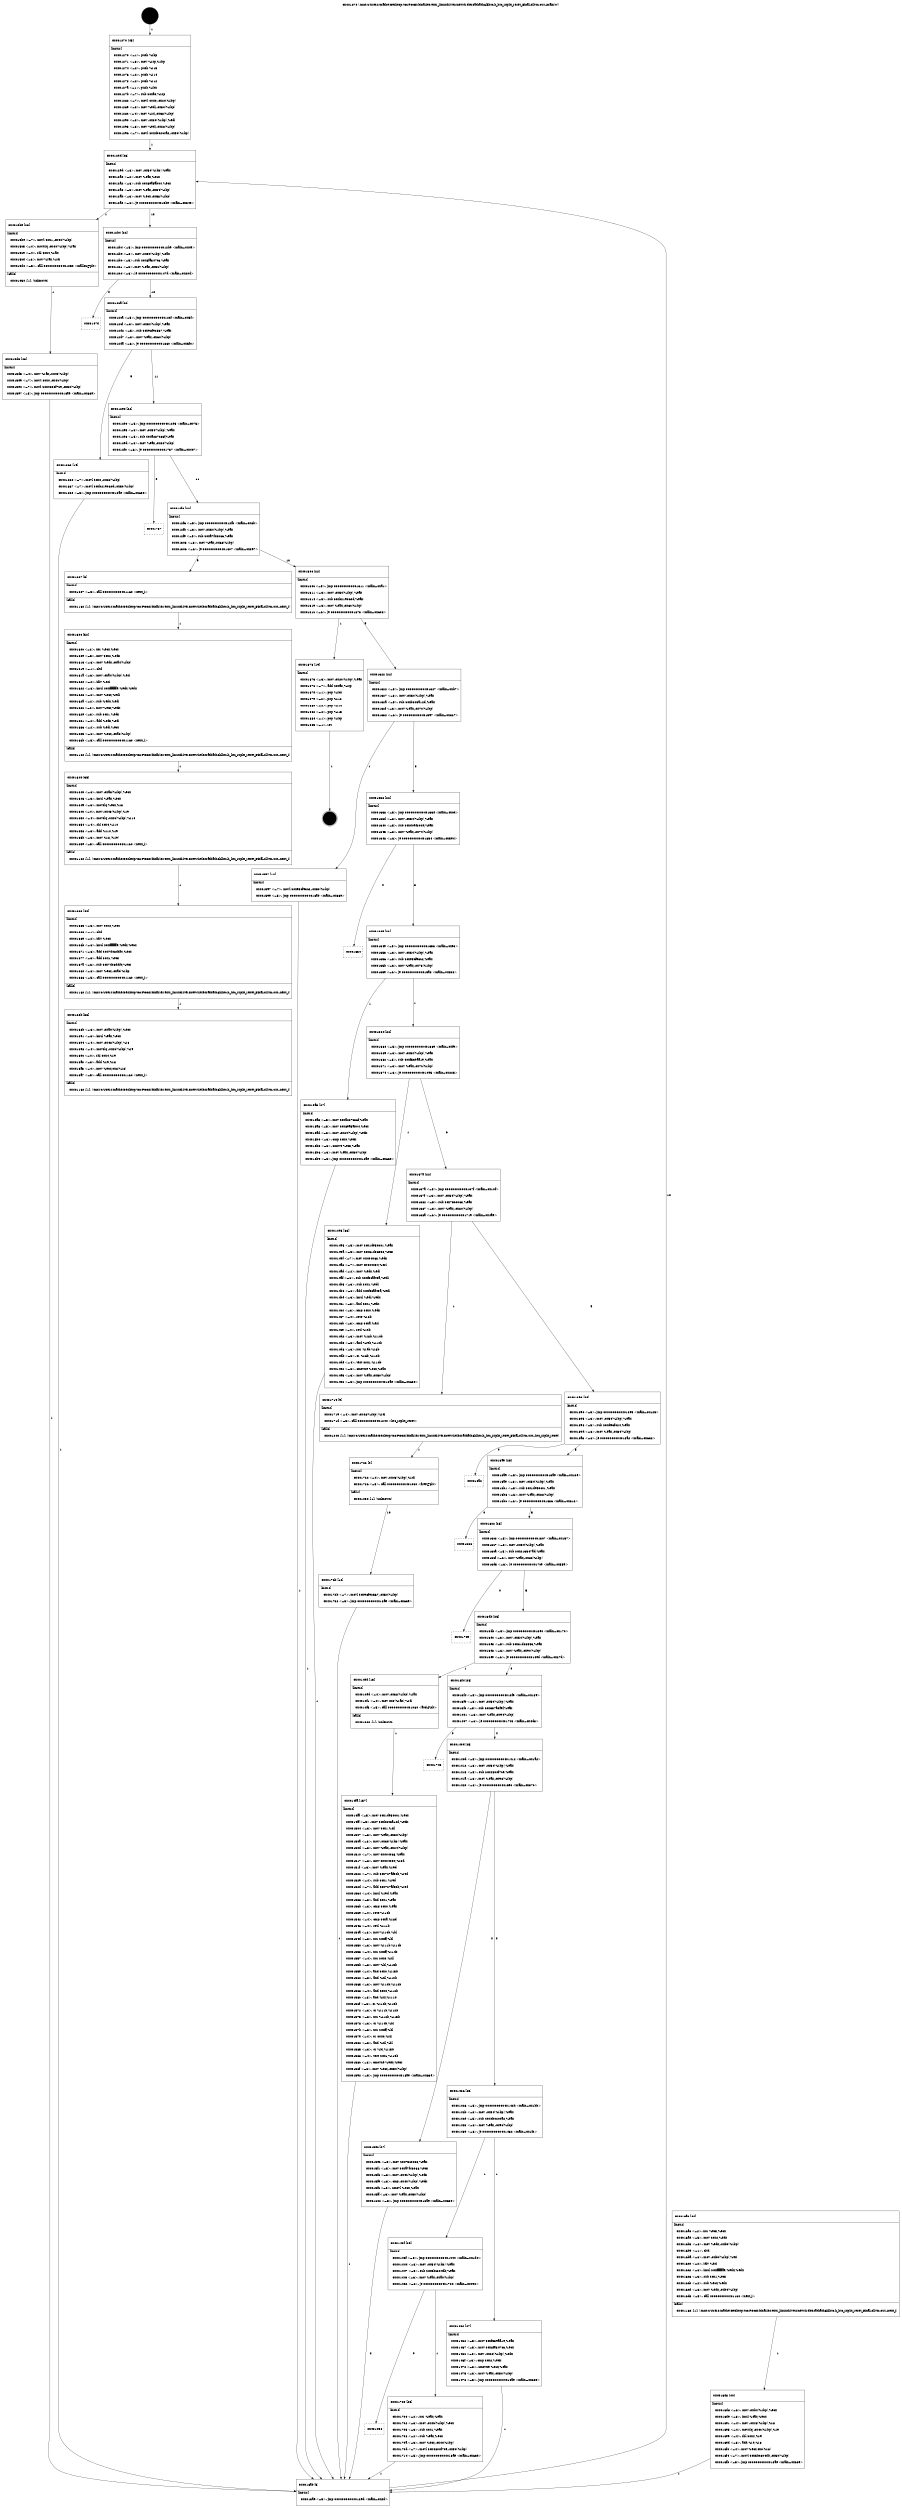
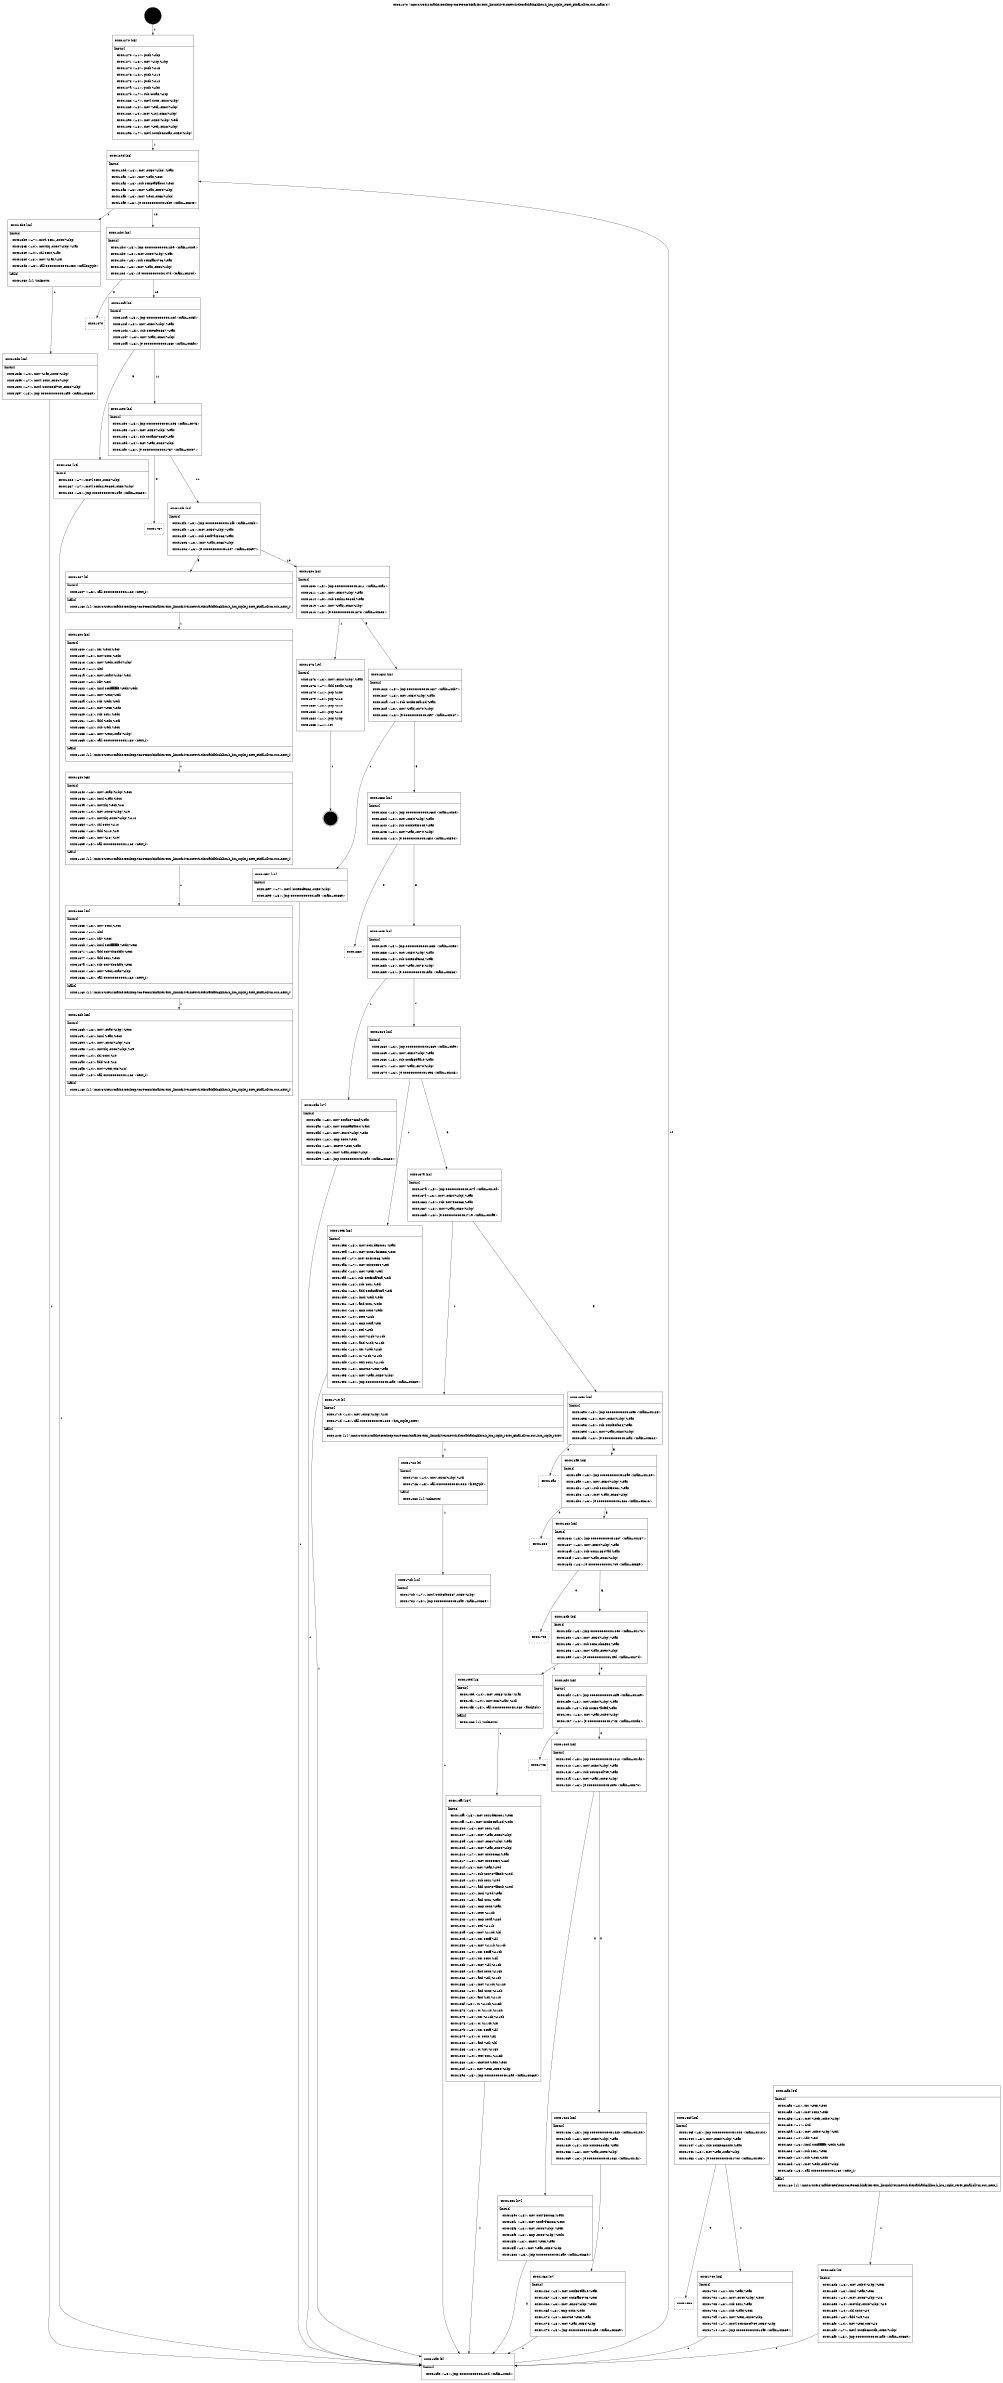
(388, 1513) -> (444, 1513)
(466, 2187) -> none
